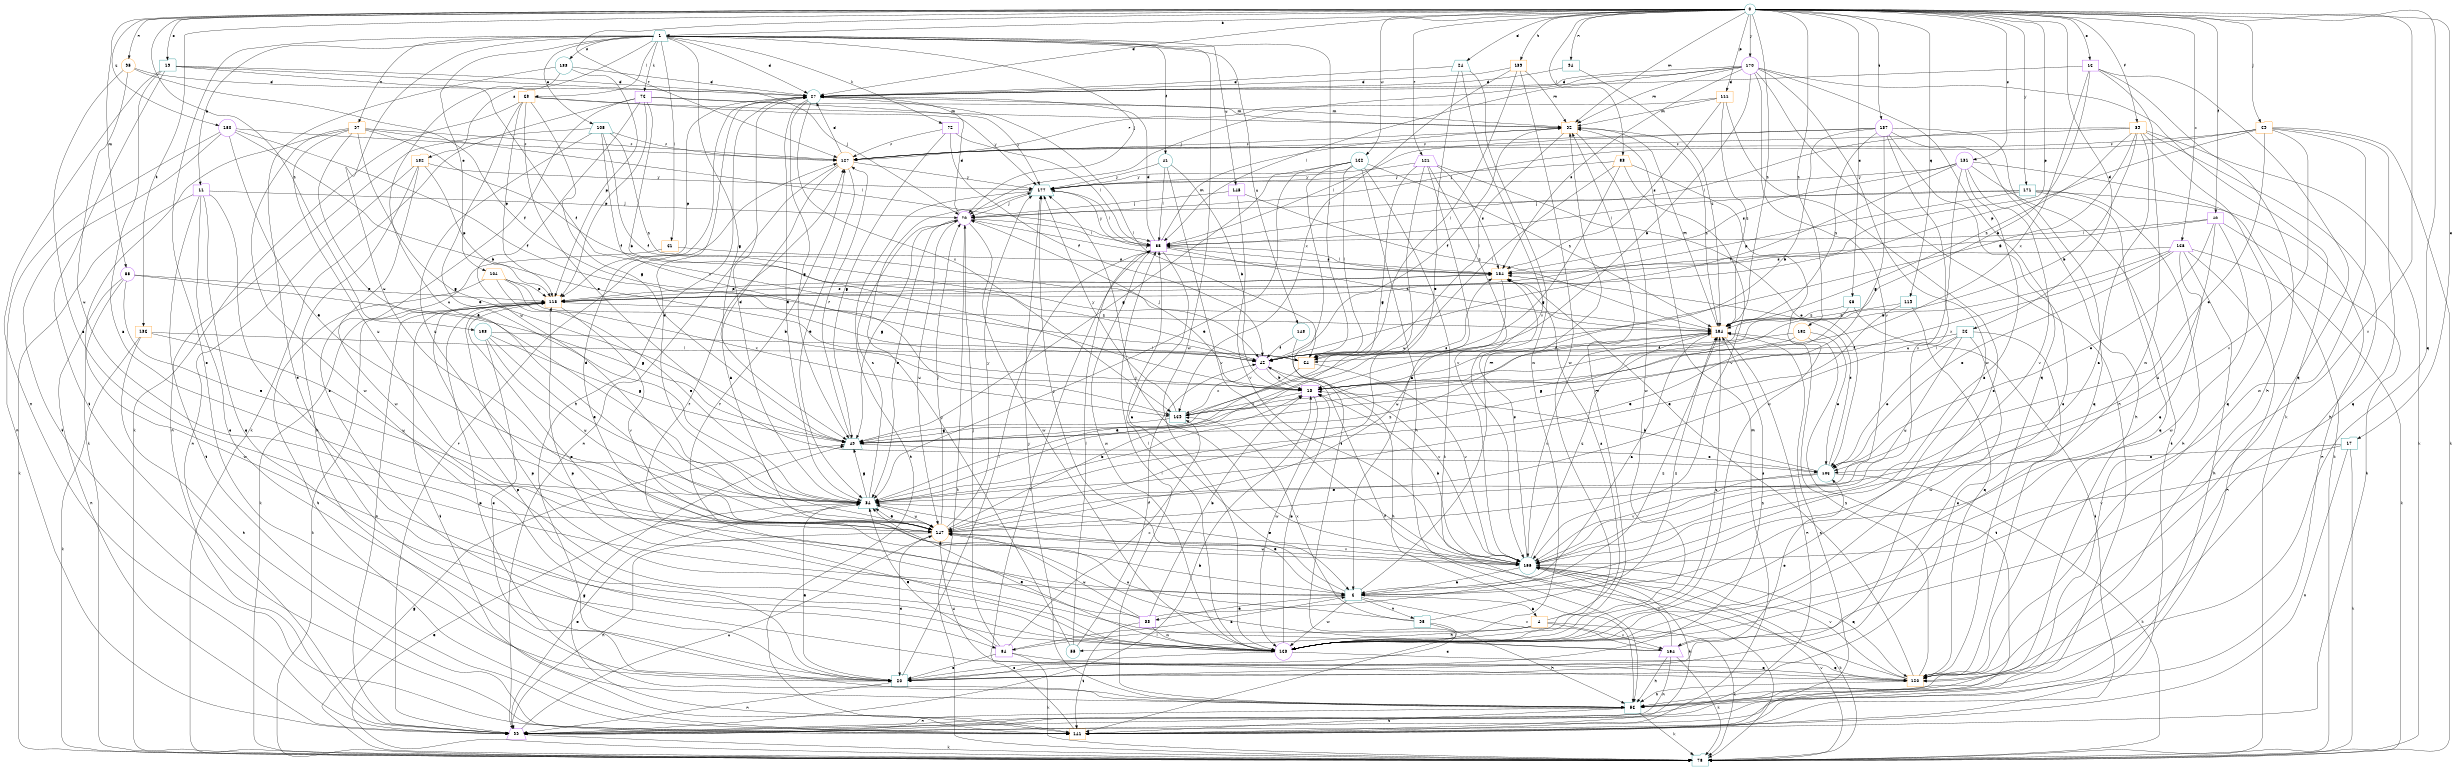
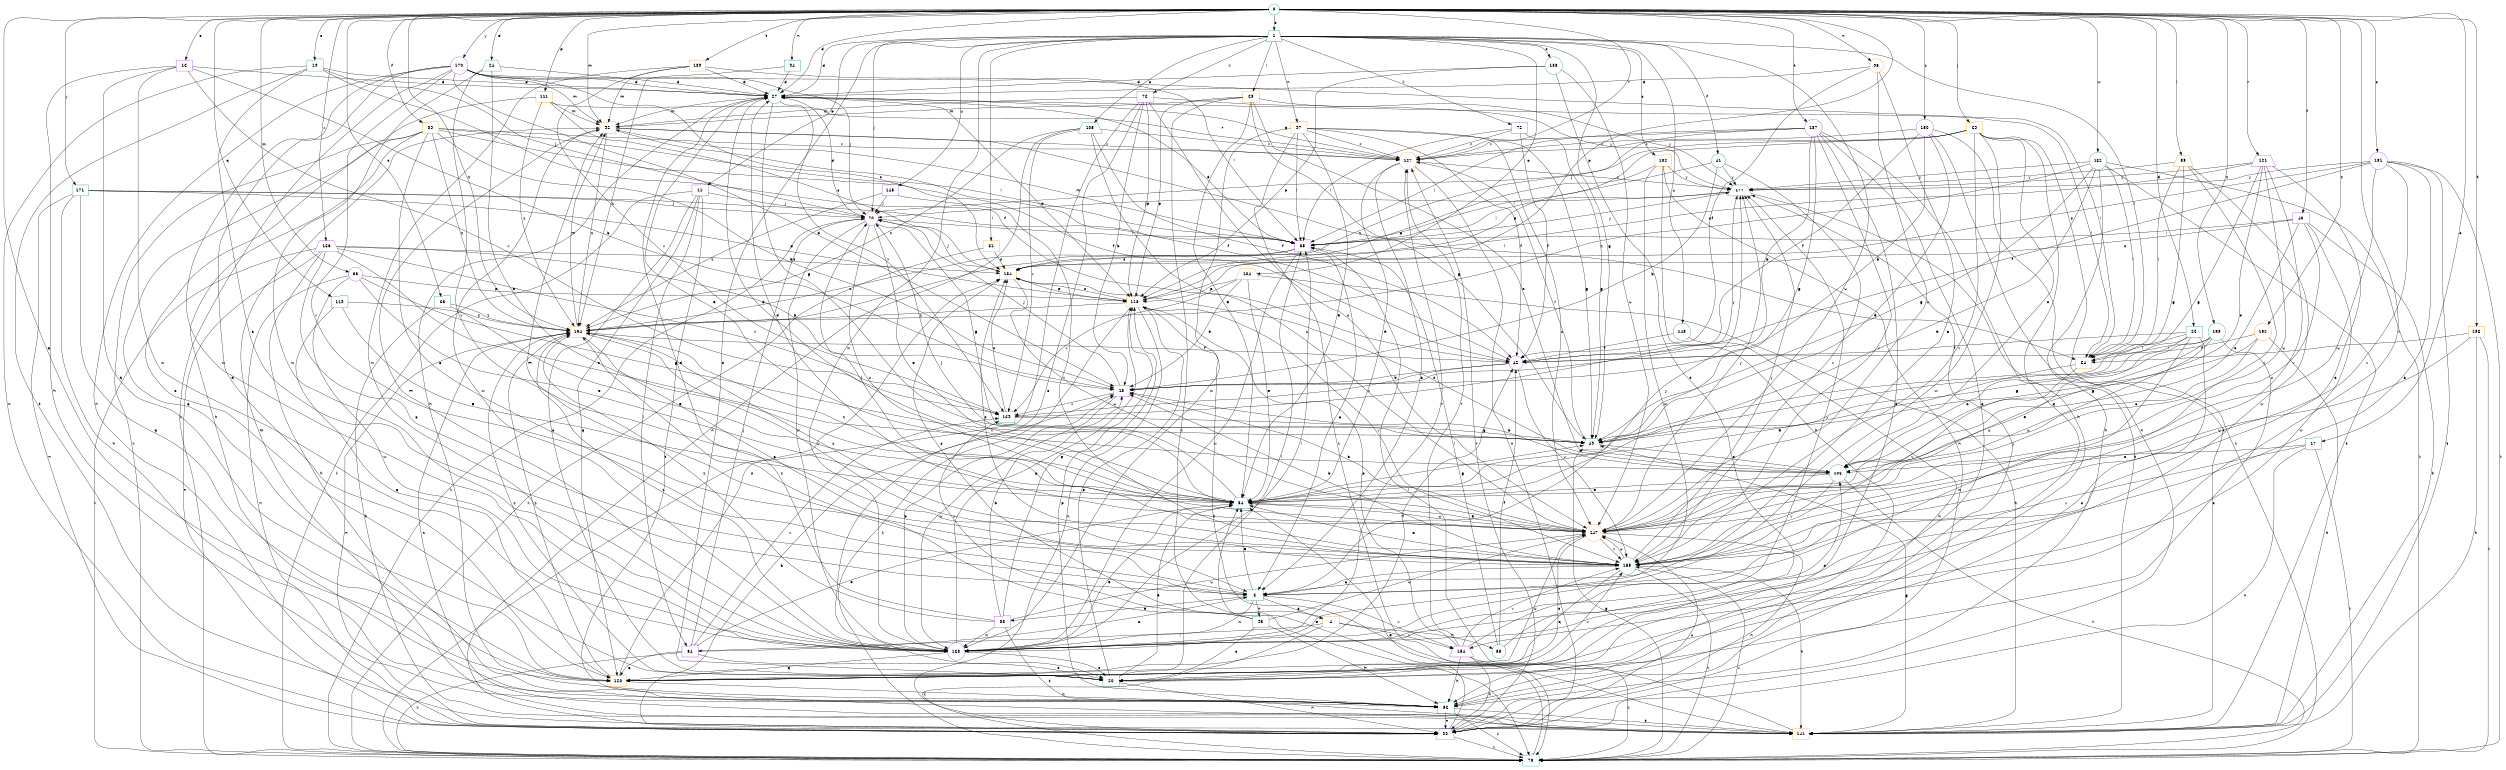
(1331, 258) -> none
(873, 363) -> (942, 363)
(900, 681) -> (1111, 681)
(1141, 690) -> none
